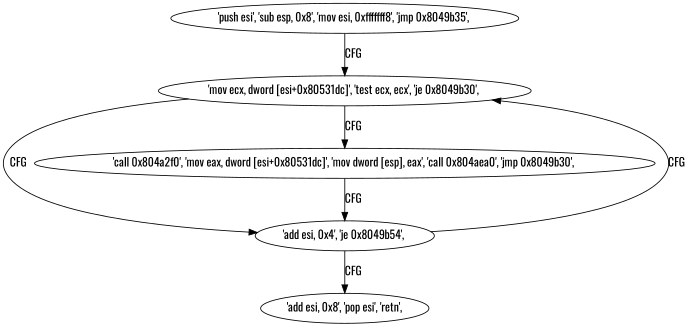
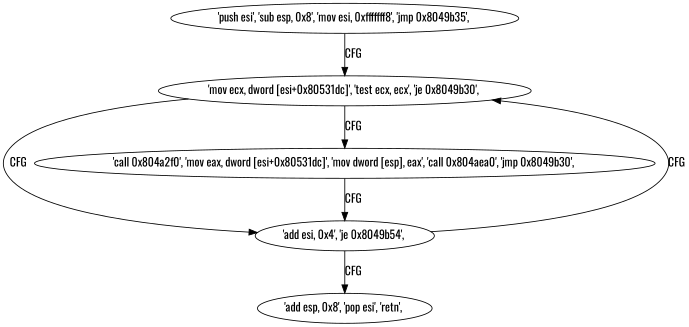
(345, 308) -> (345, 308)
